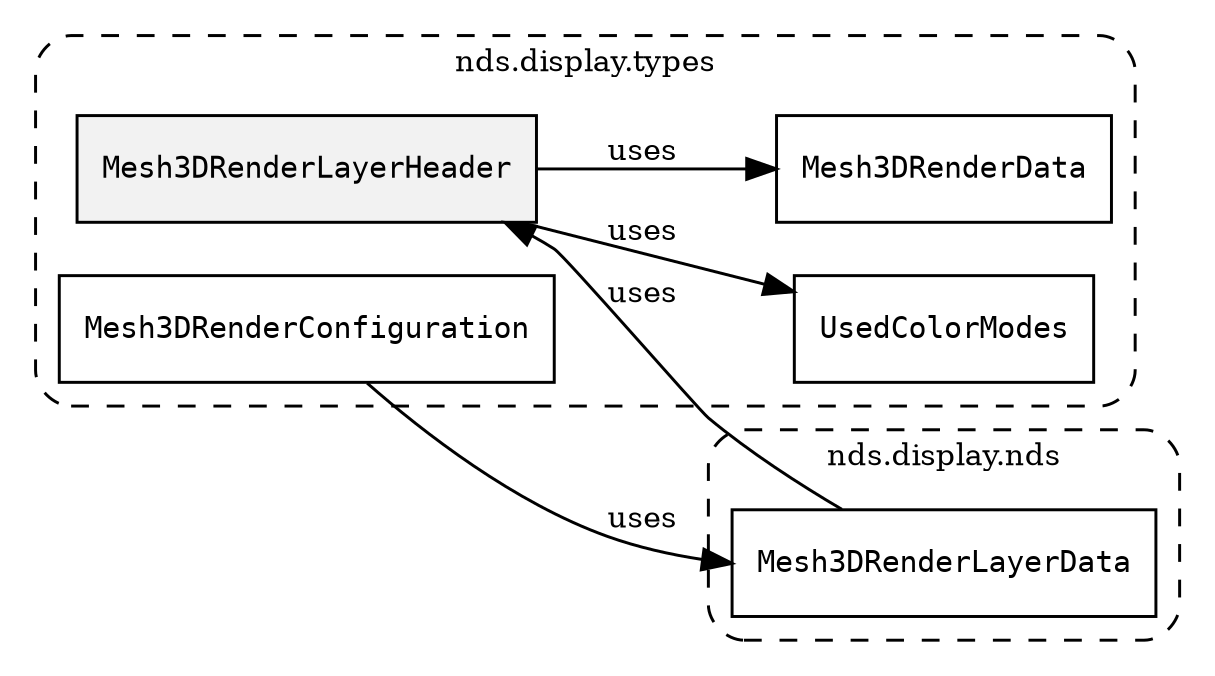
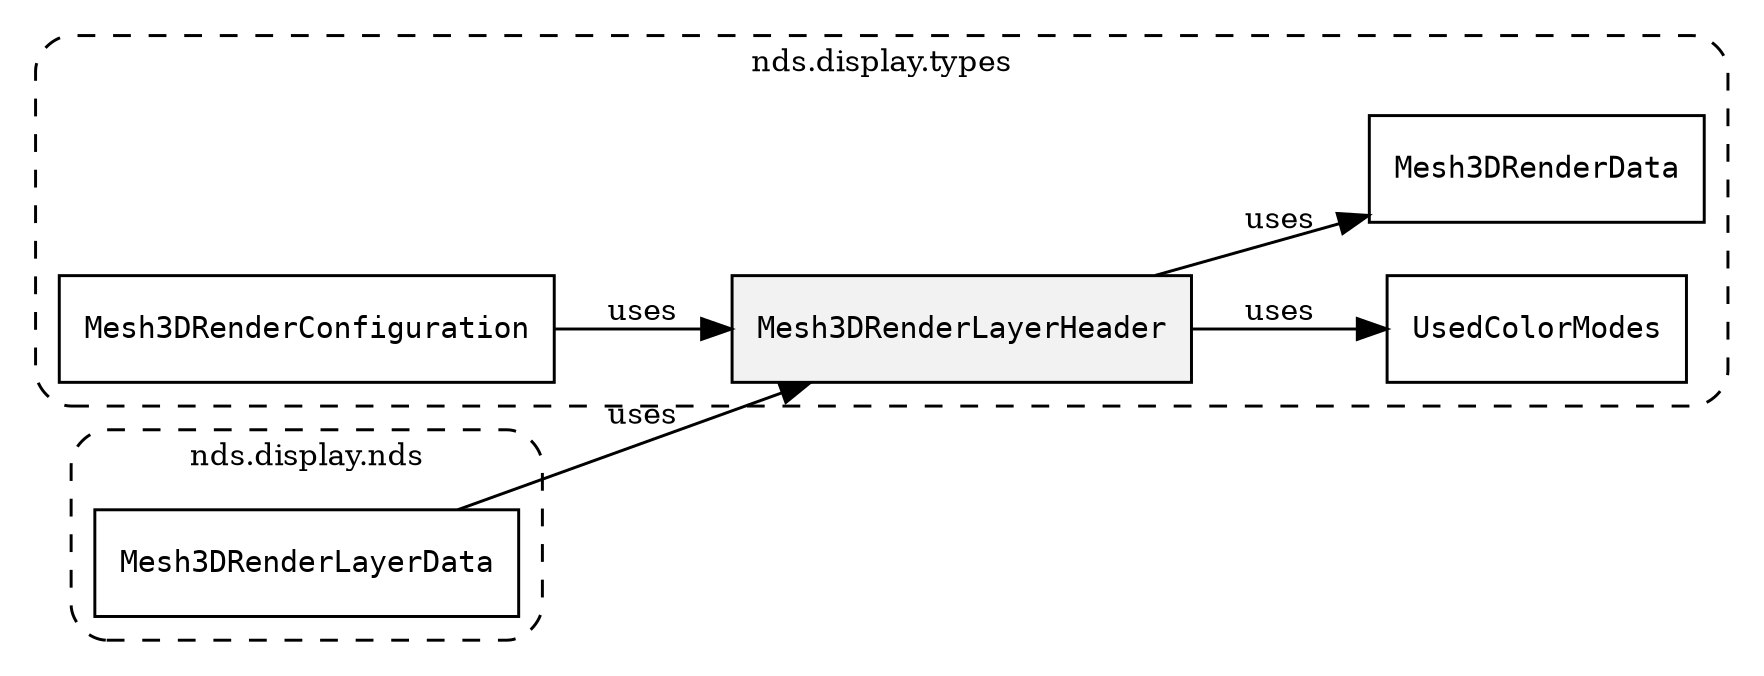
(522, 496) -> (628, 329)
